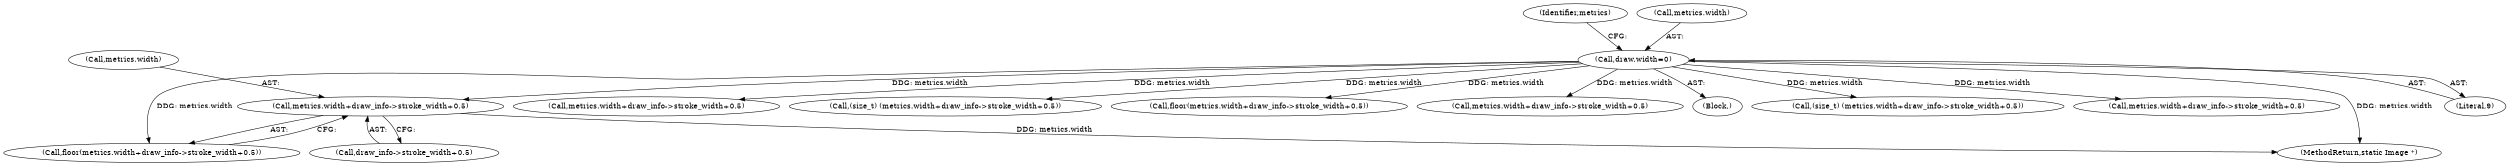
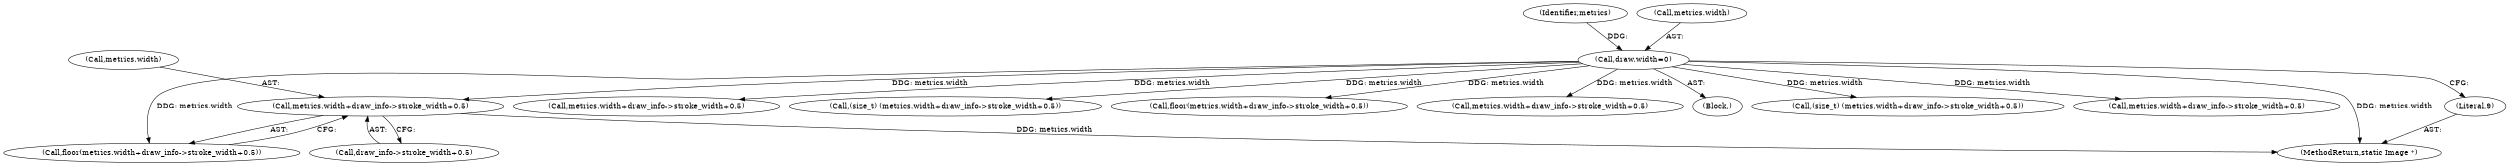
(1619, 37) -> (1619, 37)
(2076, 64) -> (2422, 128)
(2461, 83) -> (2461, 83)
